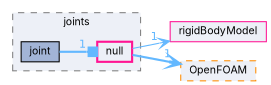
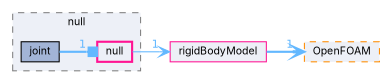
(77, 23) -> (77, 23)
(151, 58) -> (280, 52)
